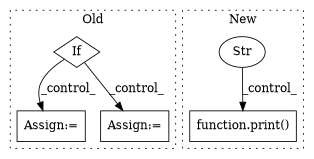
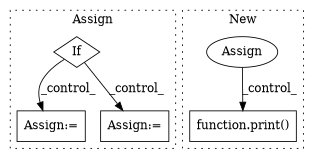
(93, 20) -> (93, 20)
(242, 52) -> (242, 52)
